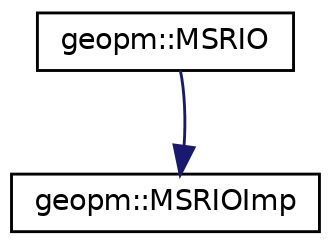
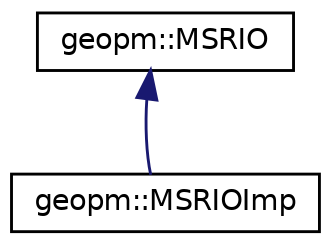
(185, 108) -> (146, 137)
